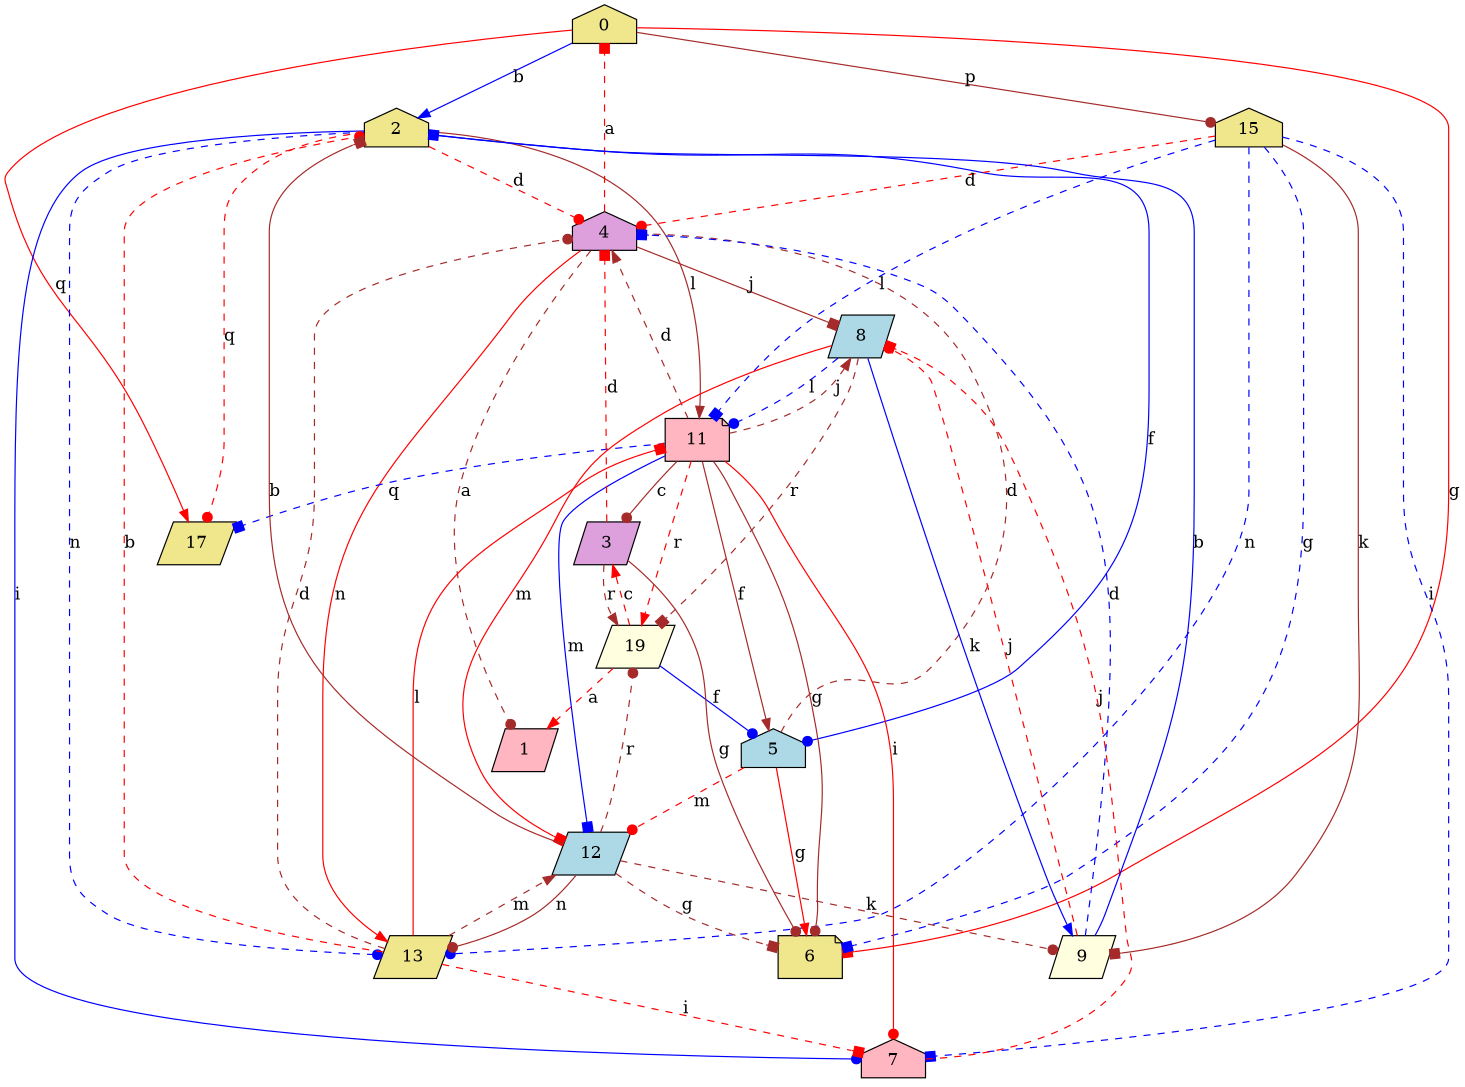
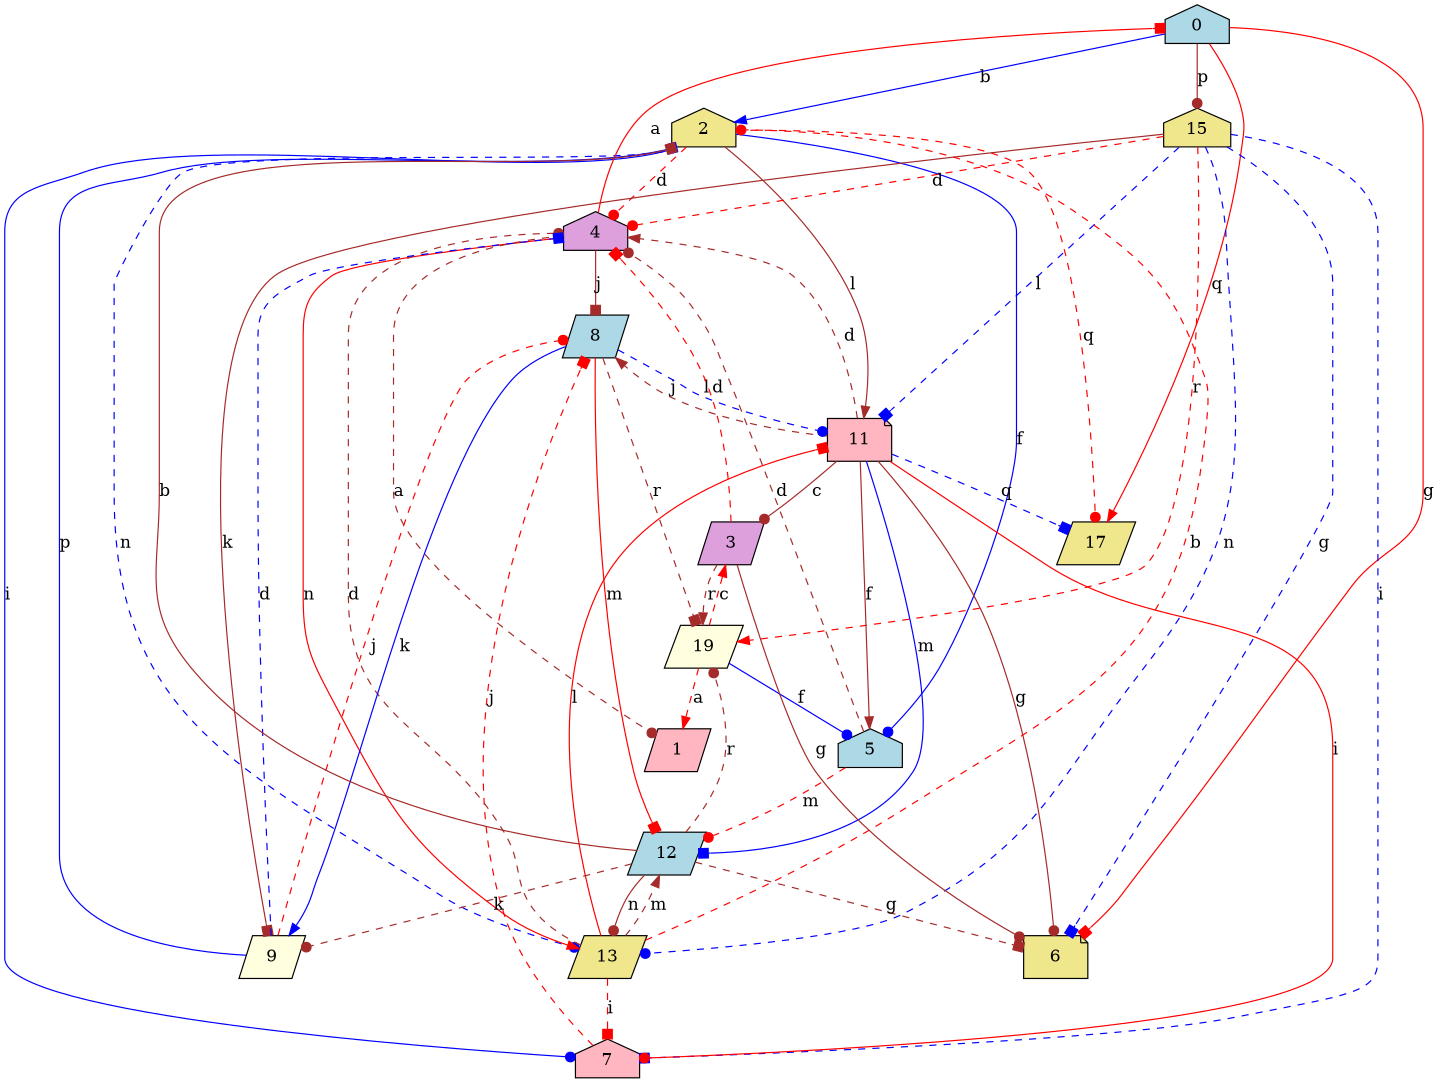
(605, 26) -> (1197, 26)
(605, 134) -> (838, 54)
(668, 538) -> (1151, 556)
(1199, 543) -> (65, 543)
(790, 846) -> none
